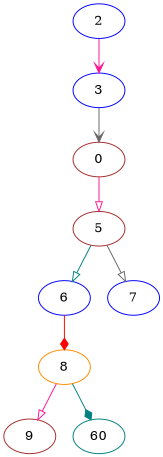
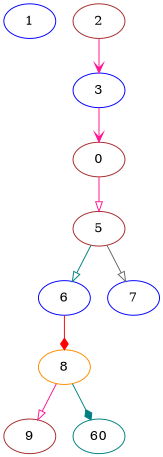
none -> (30, 21)
(99, 21) -> (99, 21)
(99, 120) -> (99, 120)
